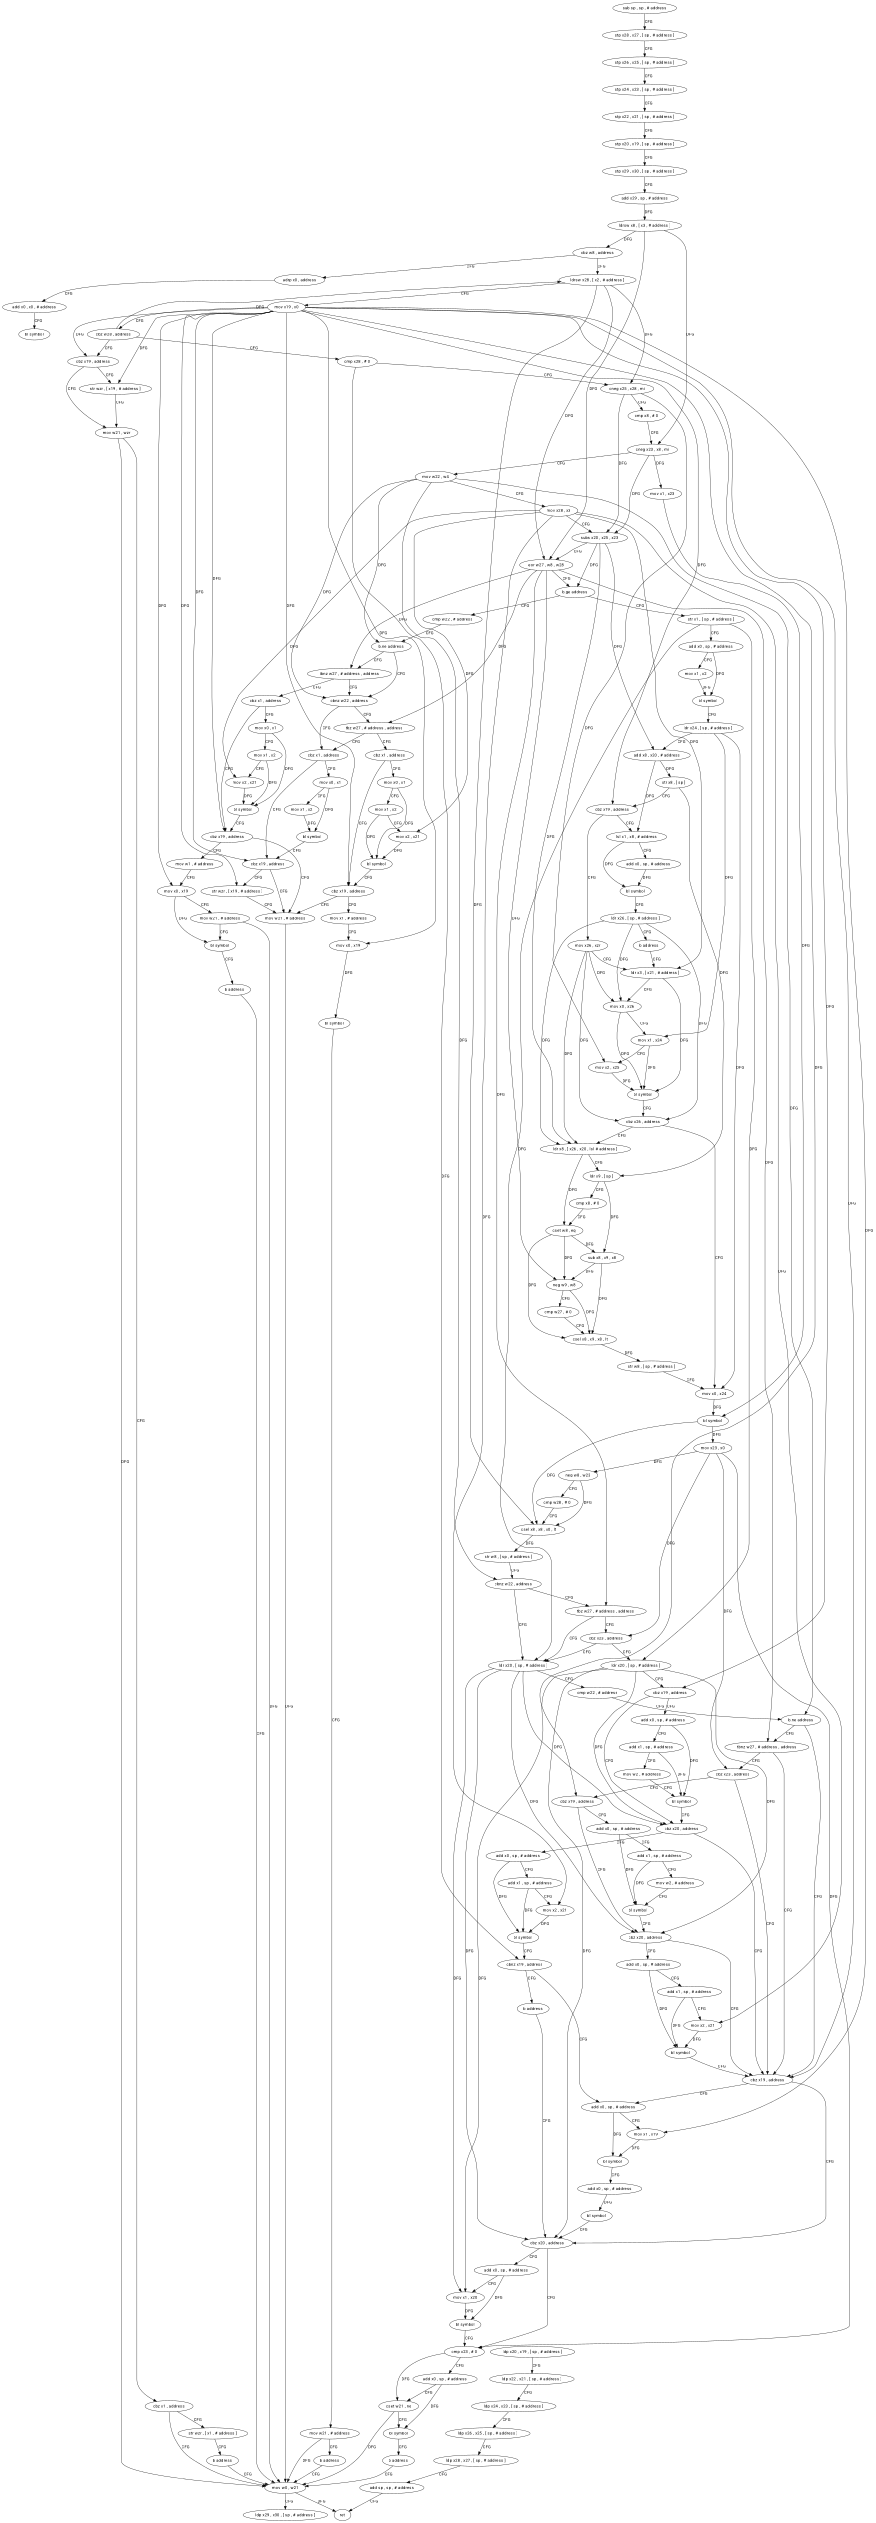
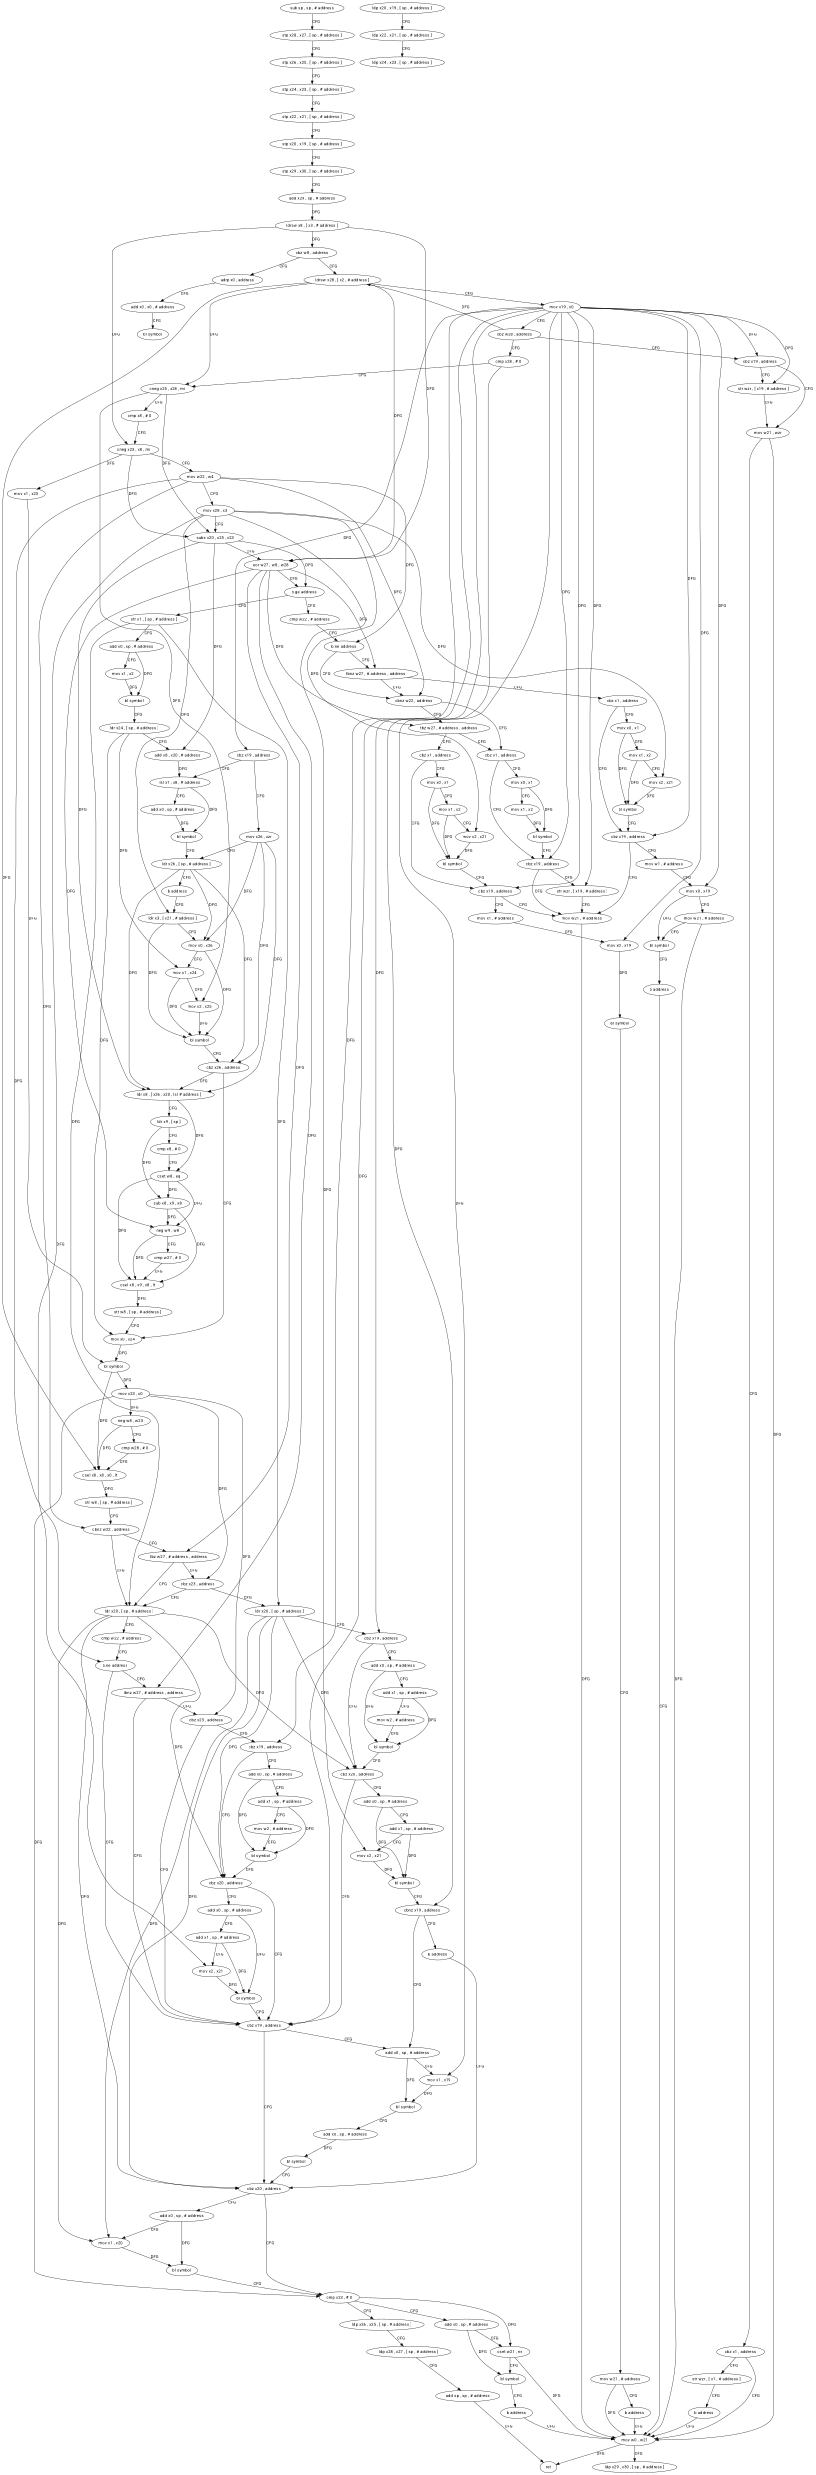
(674, 782) -> none
(606, 963) -> (225, 850)
(502, 2419) -> (359, 2310)
